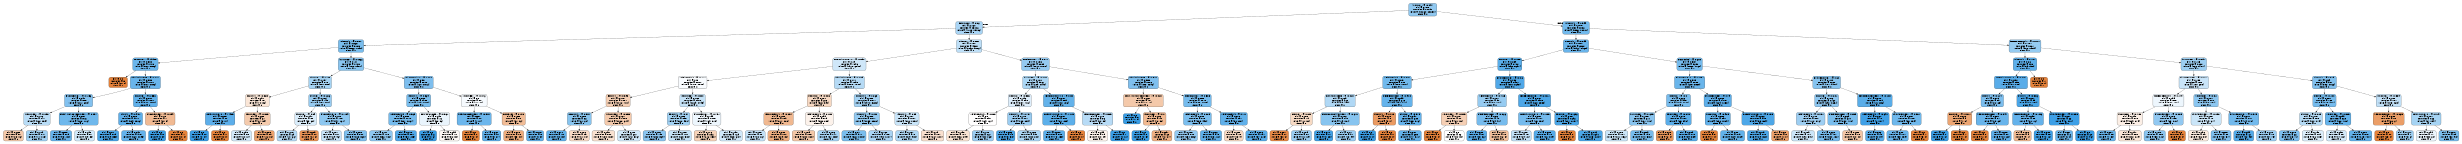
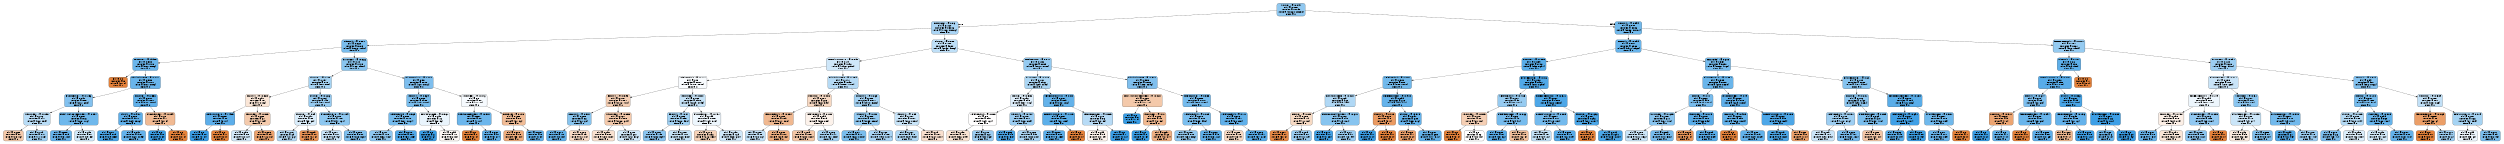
none -> (1407, 136)
none -> (1916, 136)
(1960, 136) -> (2001, 136)
